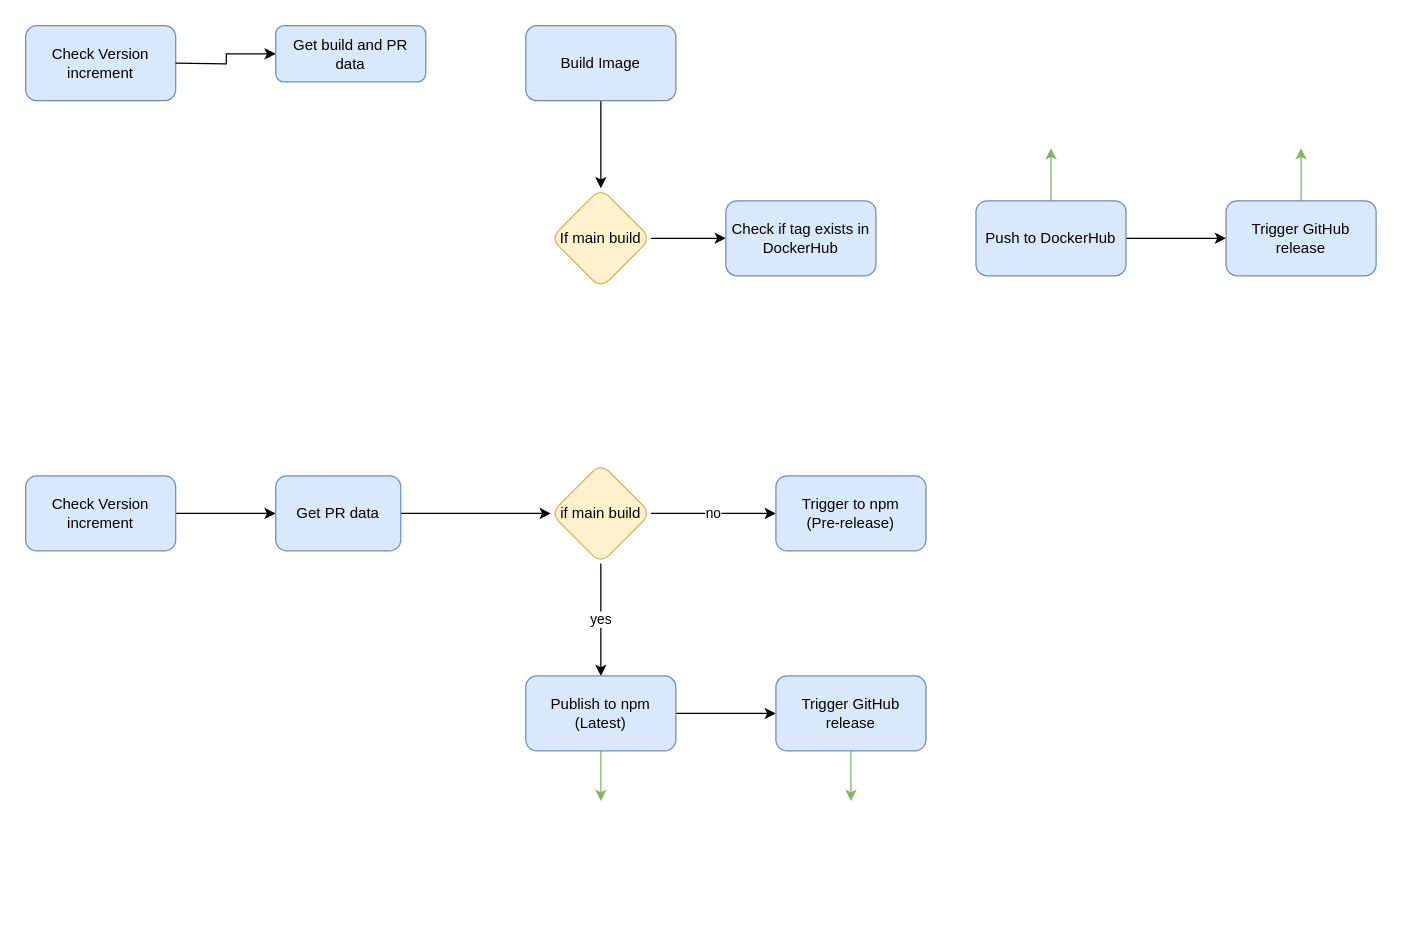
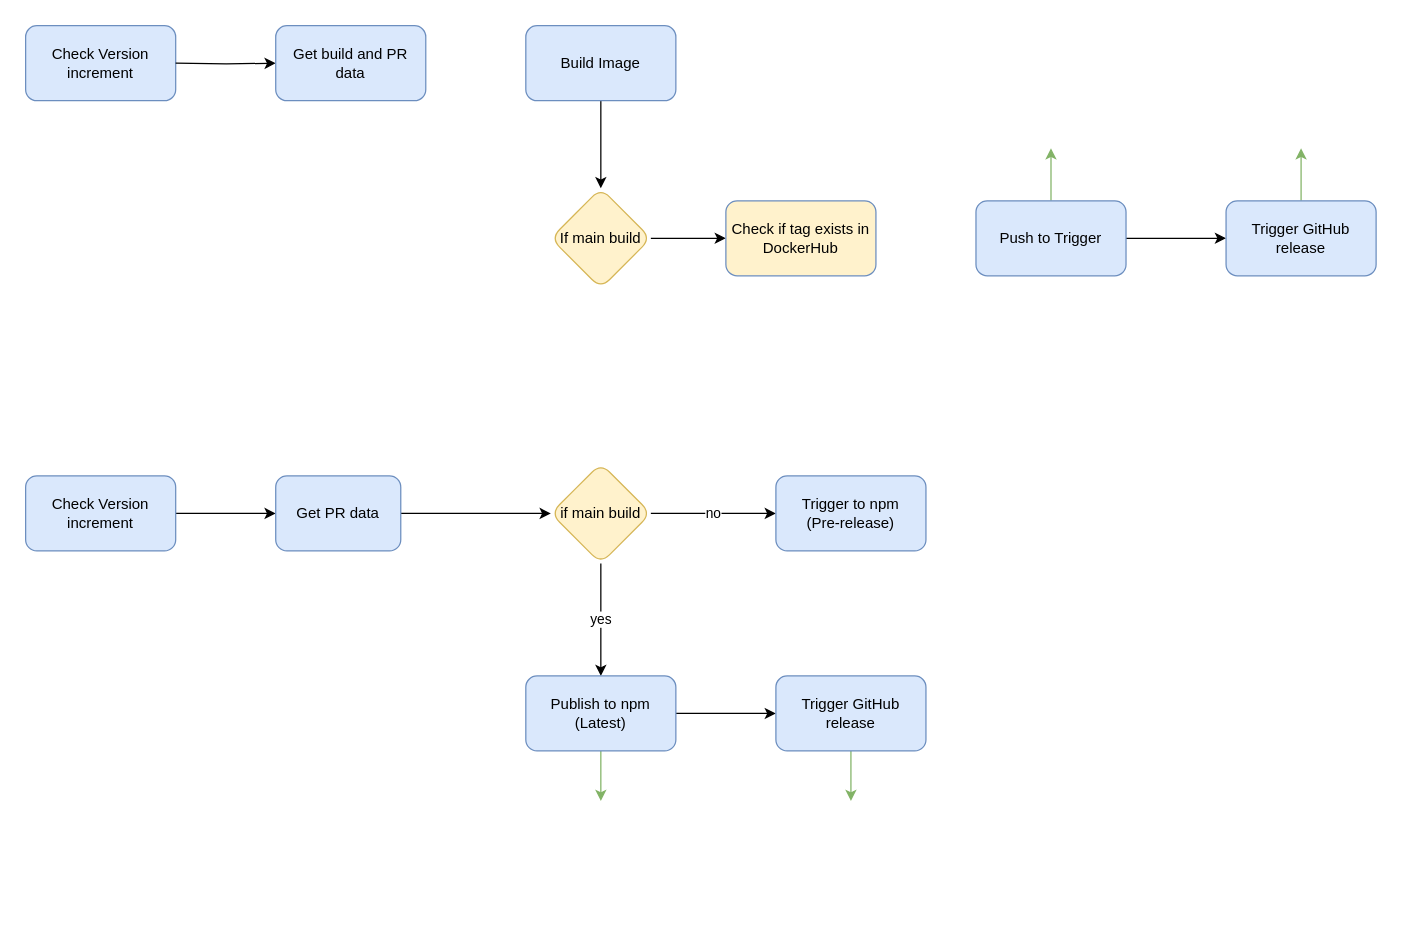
(351, 54) -> (351, 63)
(801, 238) -> (801, 238)
(1051, 238) -> (1051, 238)
